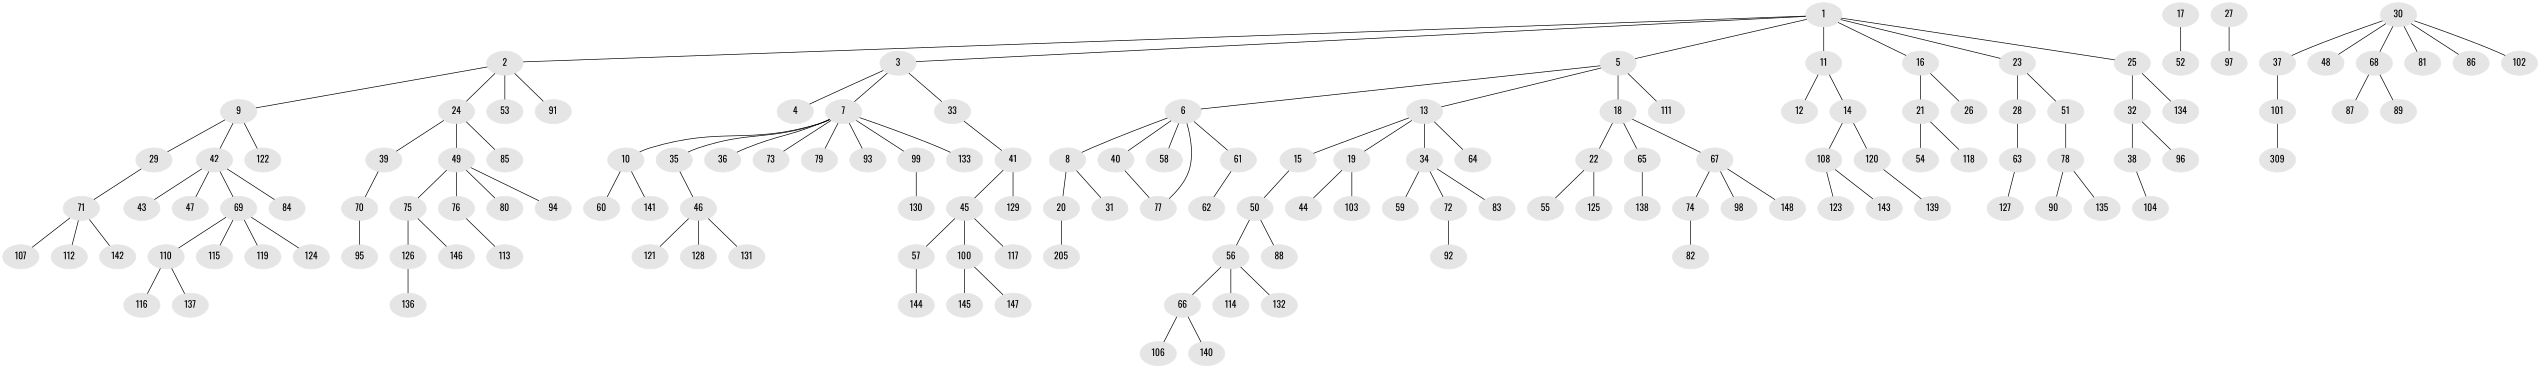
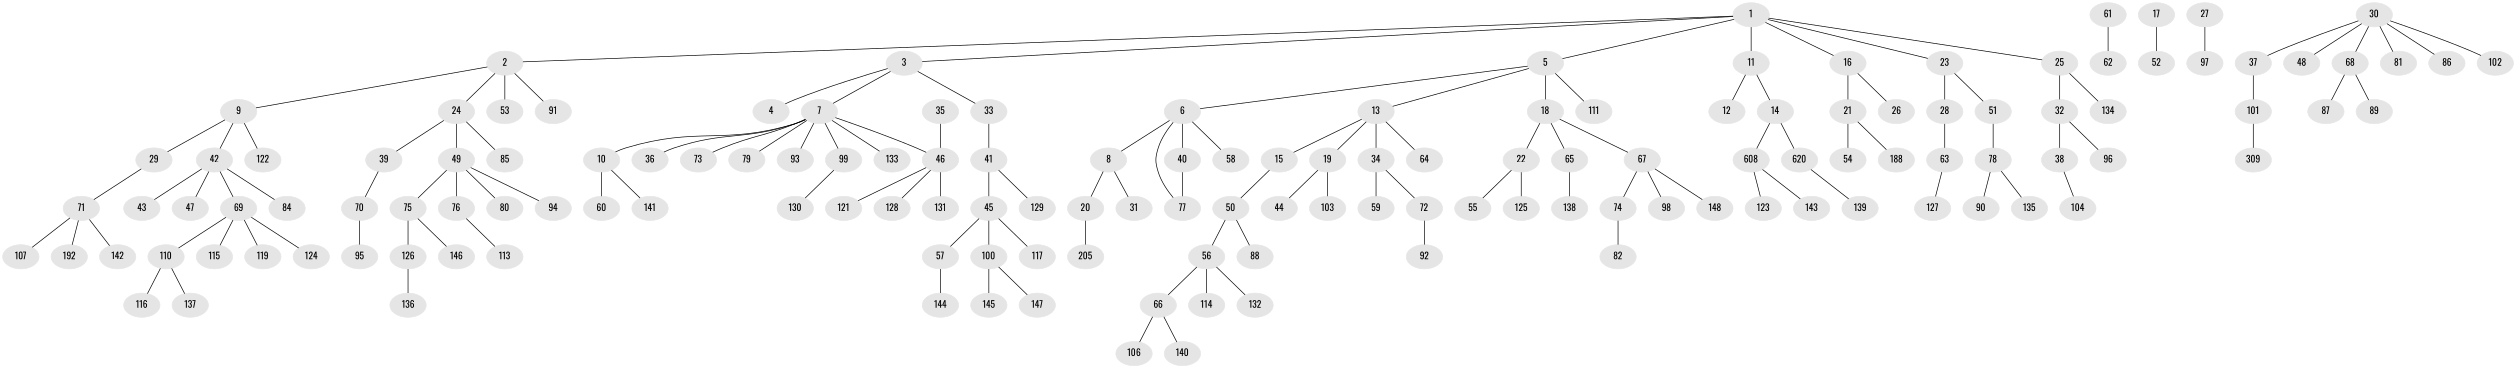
(1211, 136) -> none
(726, 140) -> (881, 134)
(1824, 160) -> (1751, 160)
(1872, 160) -> (1800, 160)
(1969, 160) -> (1896, 160)
(1497, 208) -> none
(69, 257) -> (69, 257)
